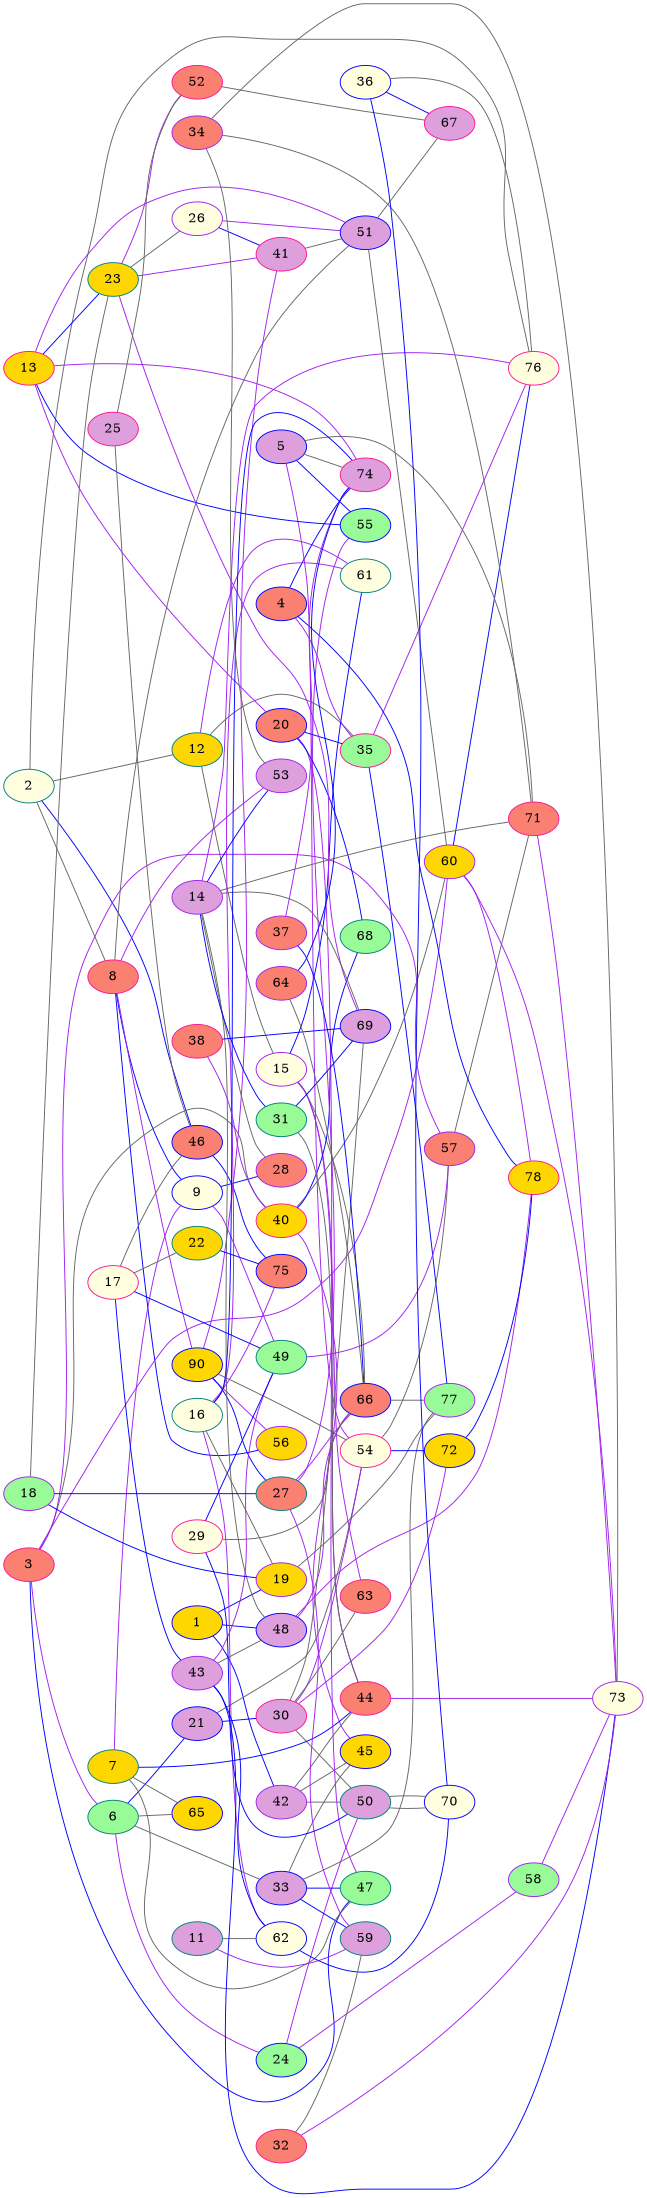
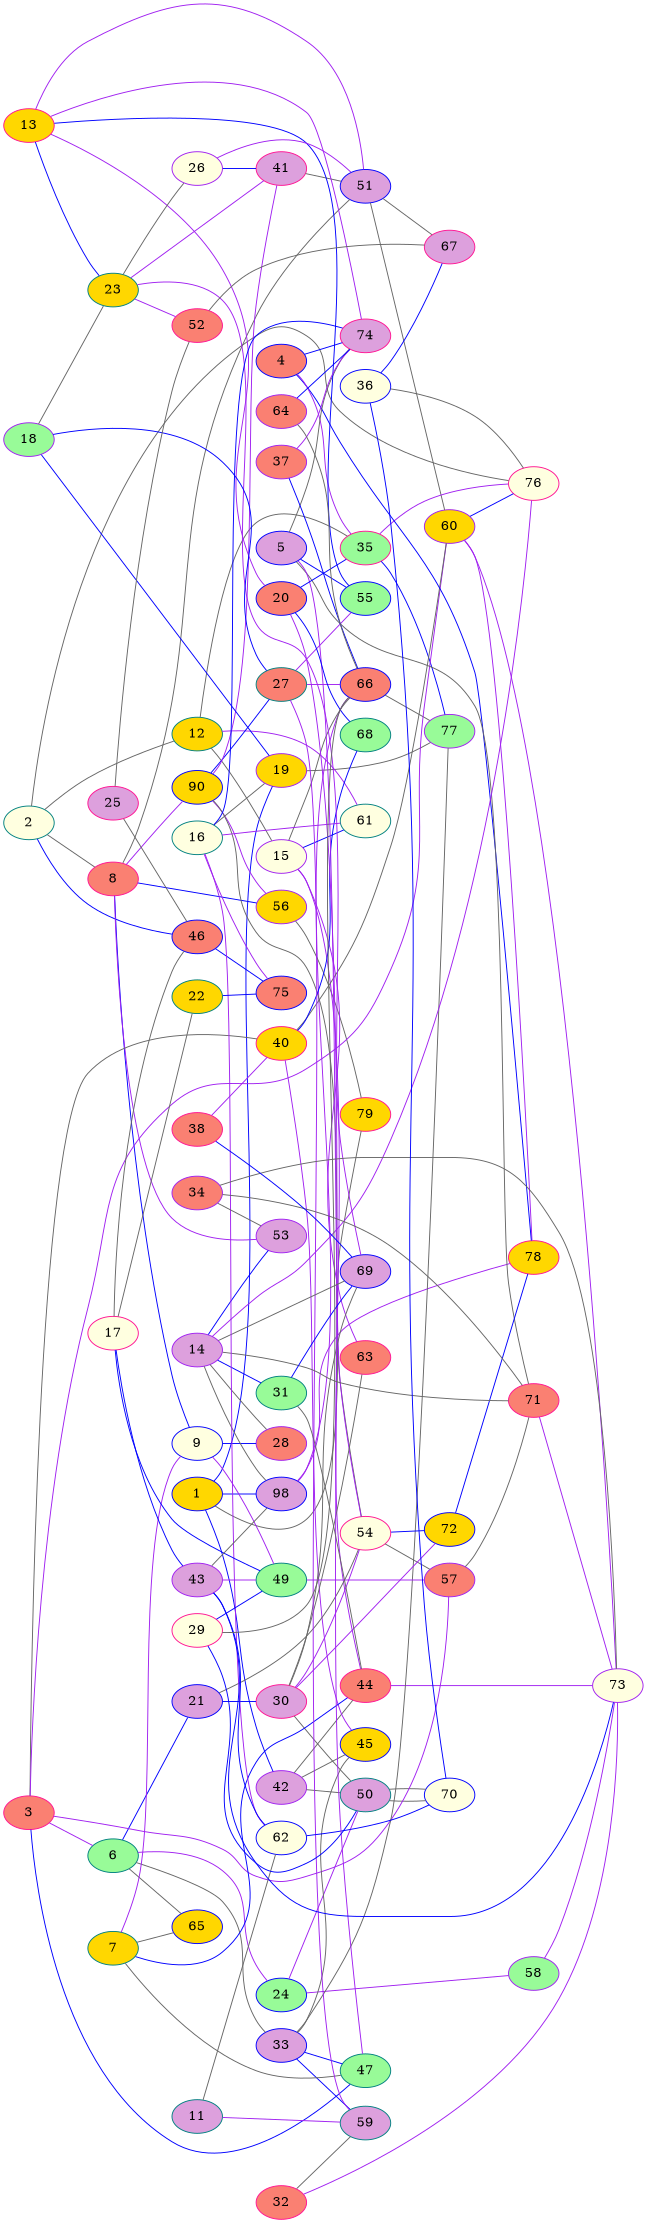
none -> (365, 1114)
(281, 1630) -> (281, 1494)
